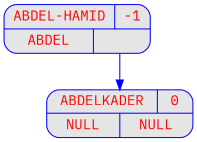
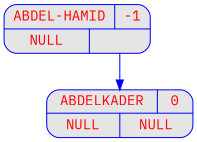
(49, 41) -> (47, 41)
